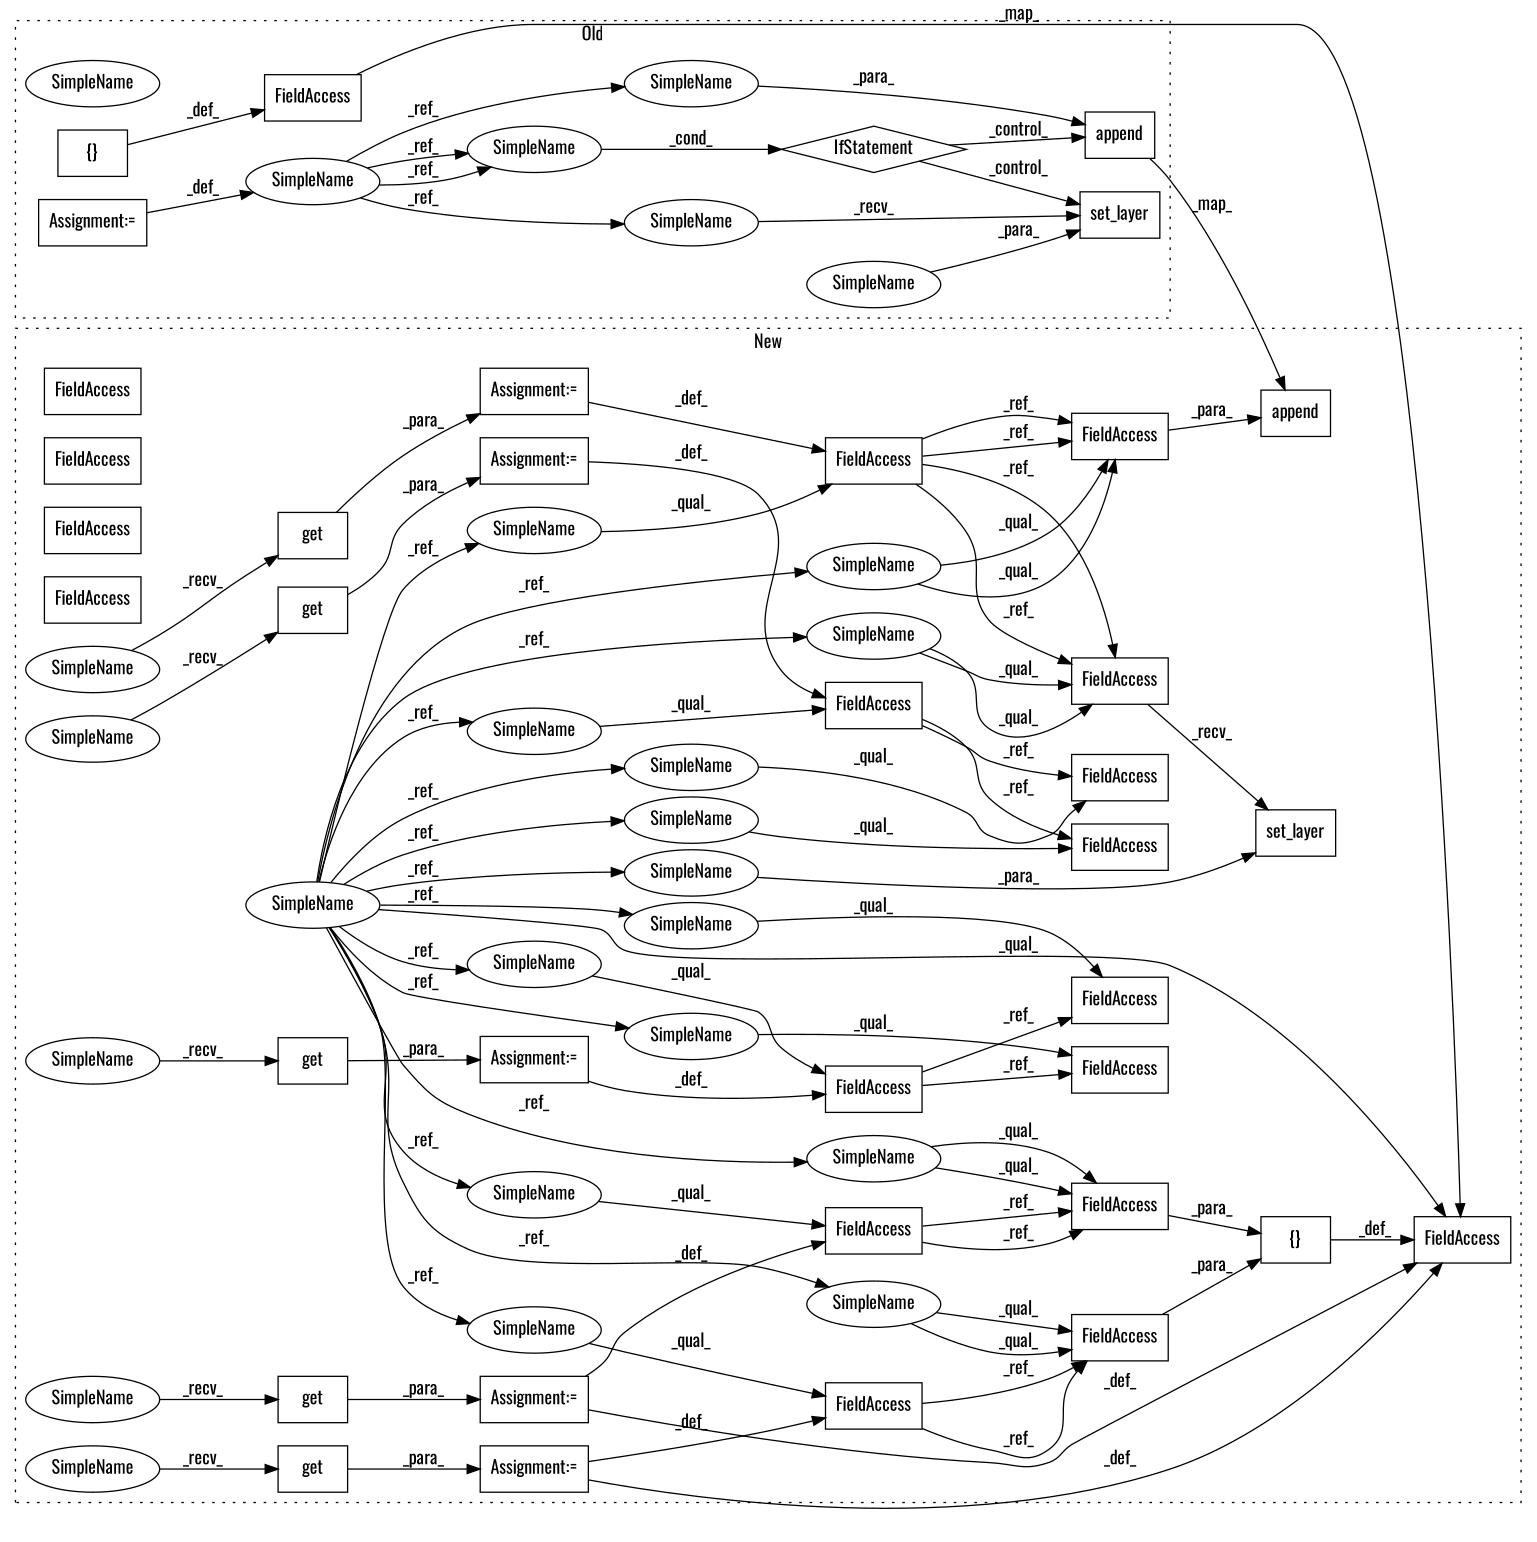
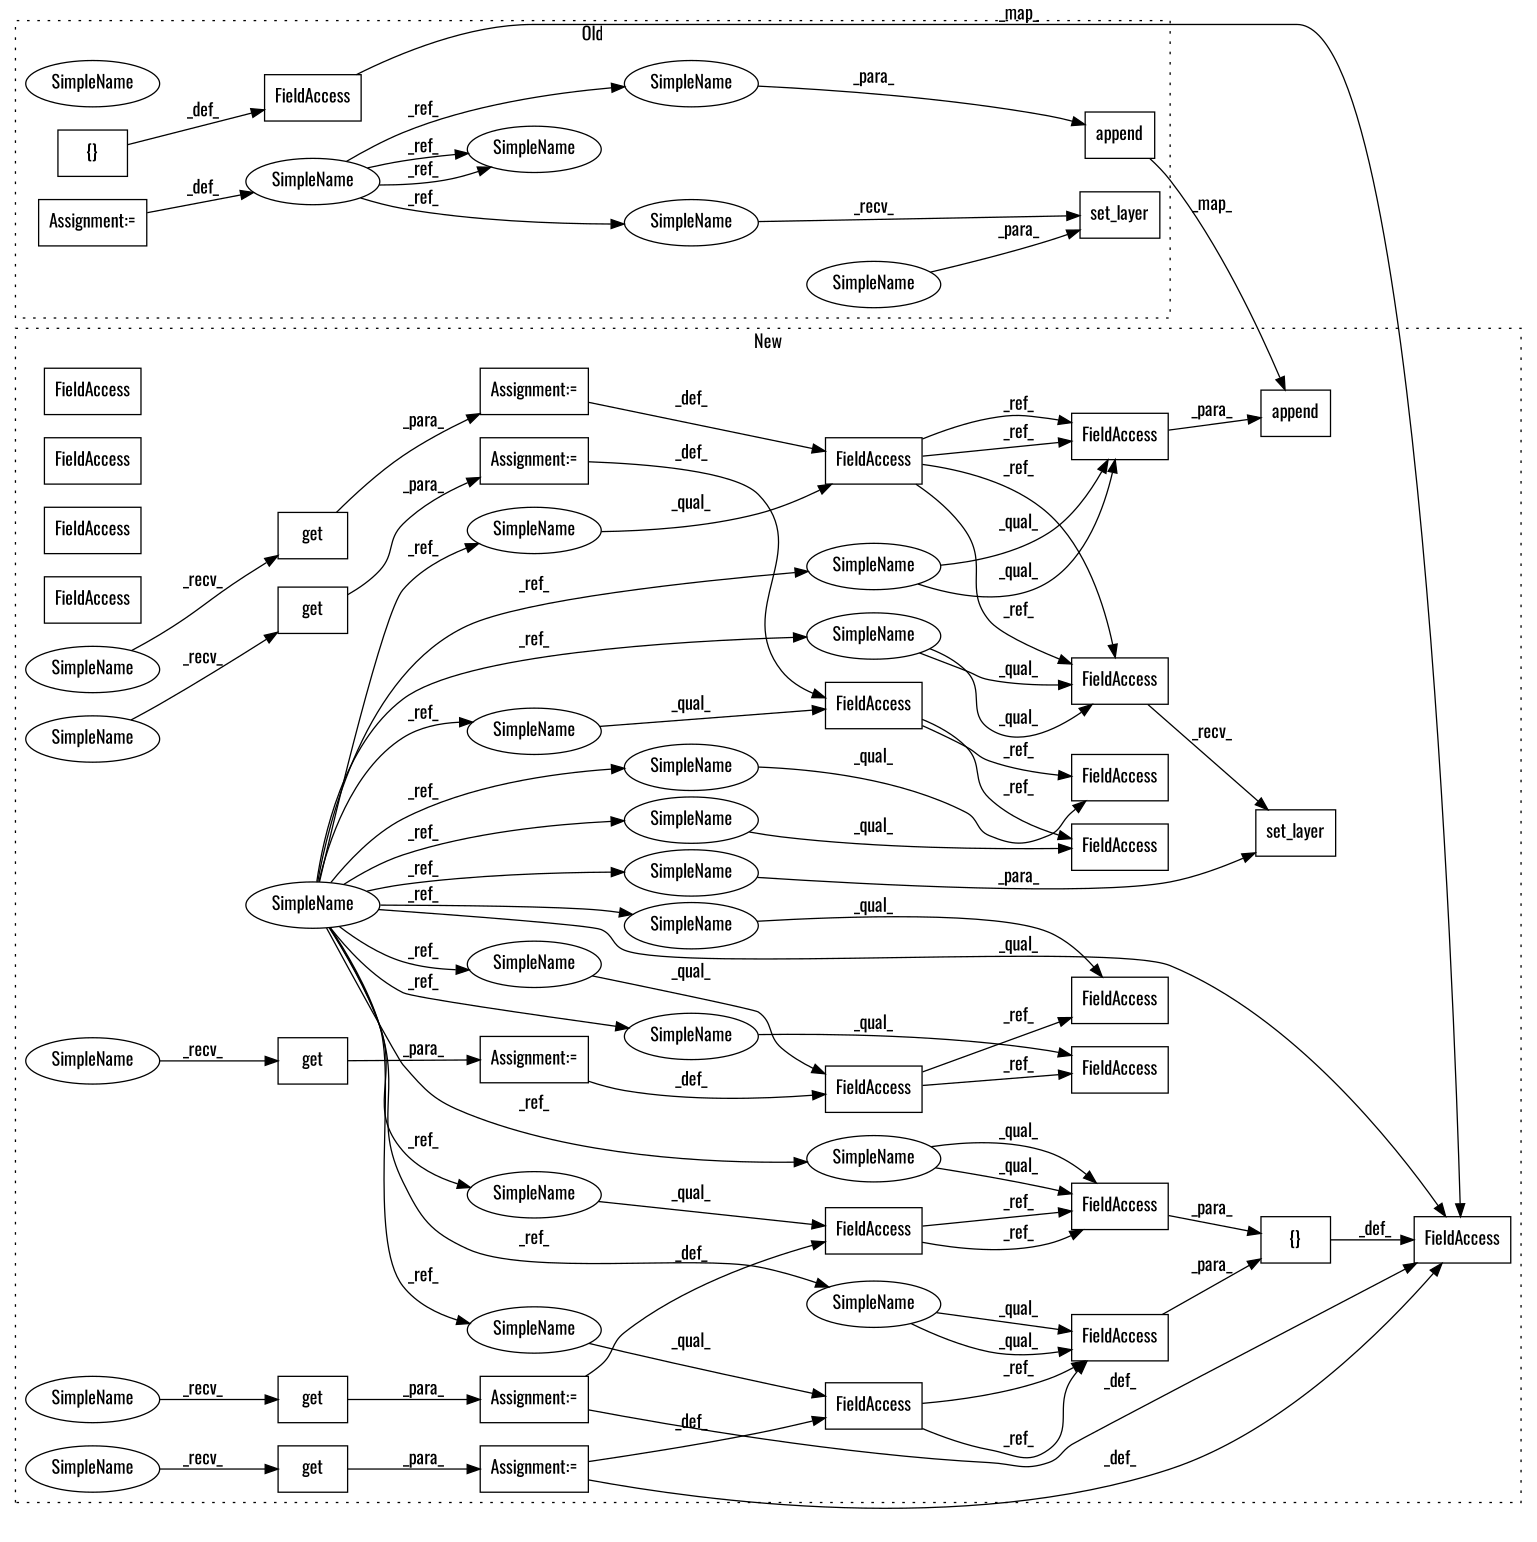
(874, 149) -> none
